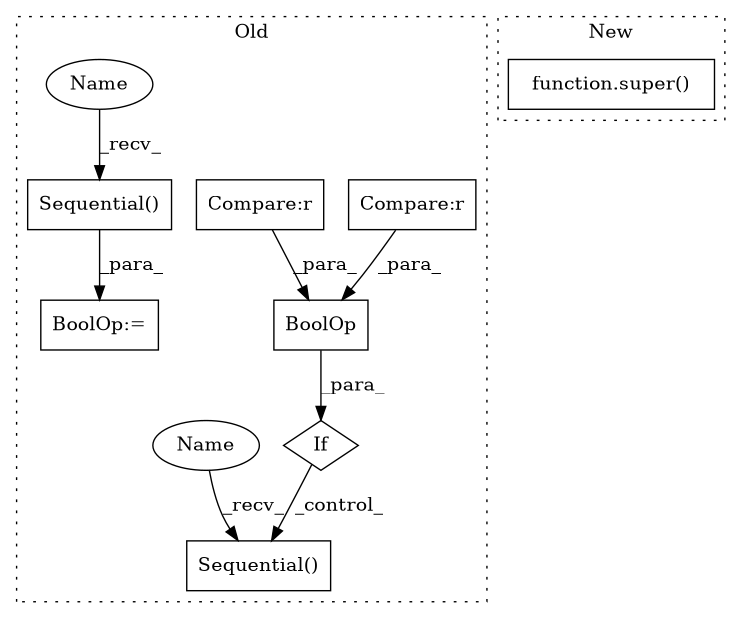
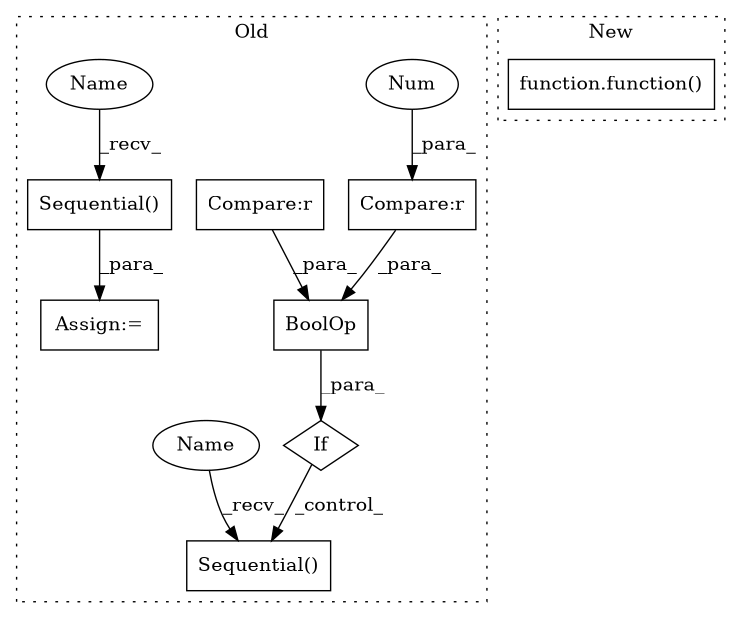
none -> (412, 84)
(611, 84) -> (611, 84)
(100, 325) -> (100, 325)
